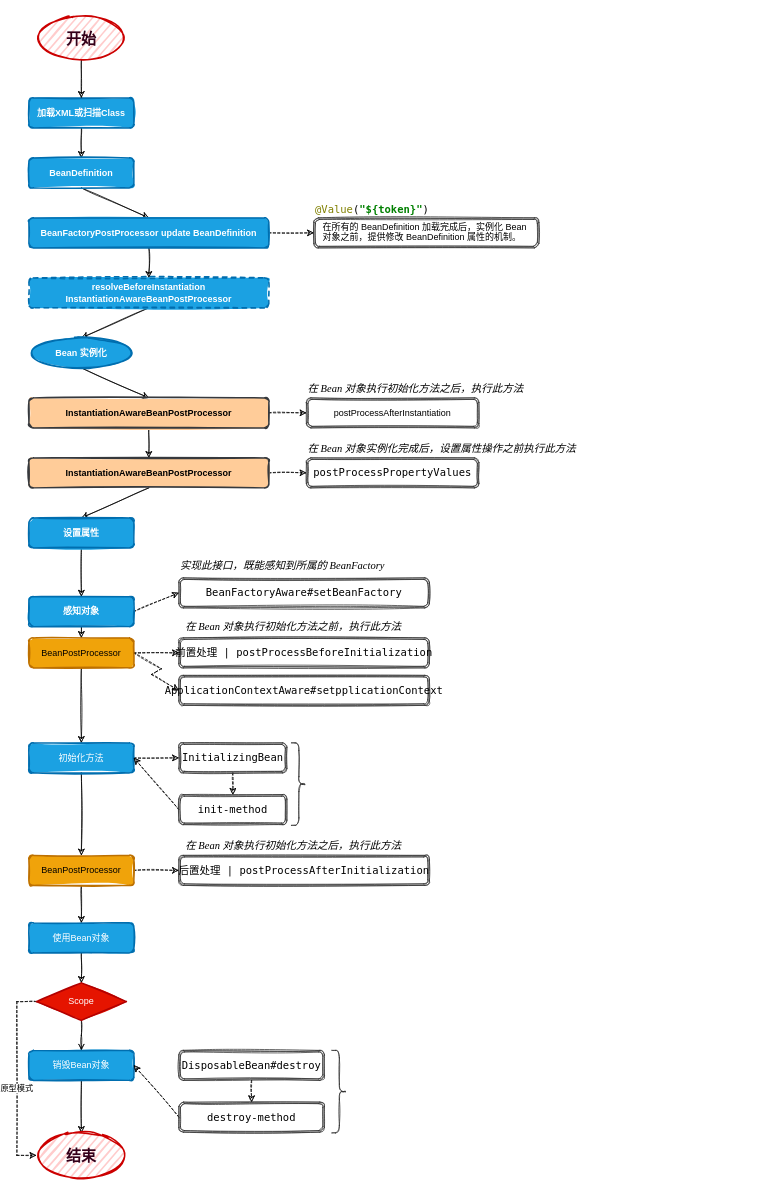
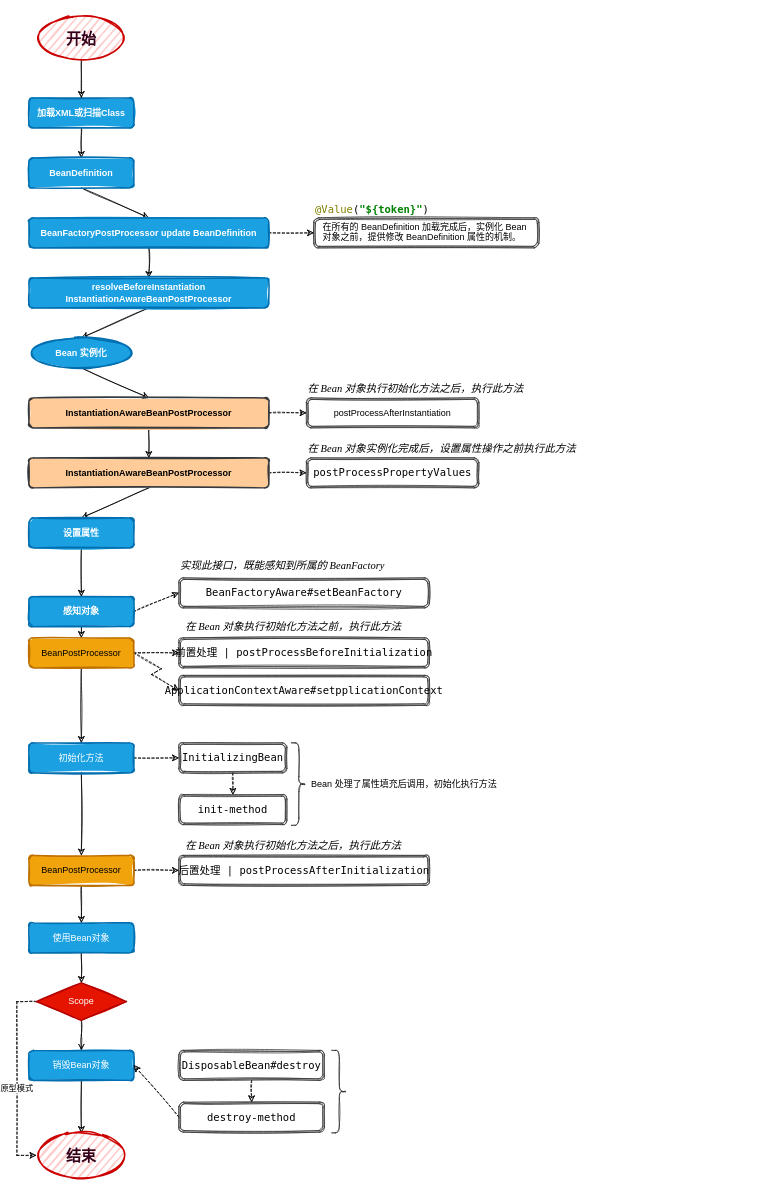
(149, 293) -> (149, 293)
(157, 784) -> none
none -> (404, 784)
